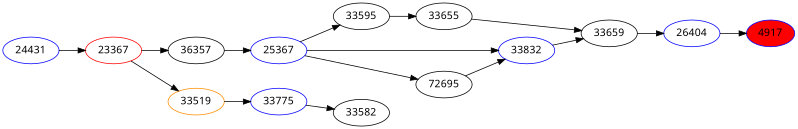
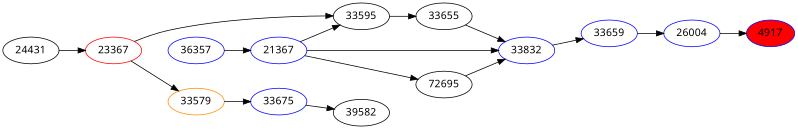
(523, 24) -> (482, 32)
(609, 33) -> (609, 33)
(692, 33) -> (692, 33)
(31, 50) -> (31, 50)
(151, 50) -> (229, 21)
(196, 50) -> (196, 50)
(279, 50) -> (279, 50)
(196, 102) -> (196, 102)
(279, 102) -> (279, 102)
(361, 113) -> (361, 113)
